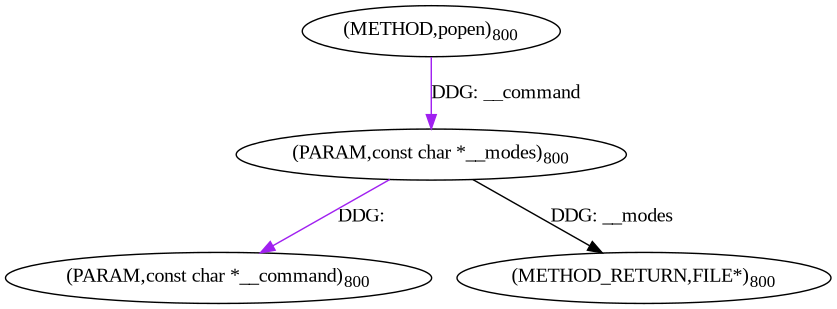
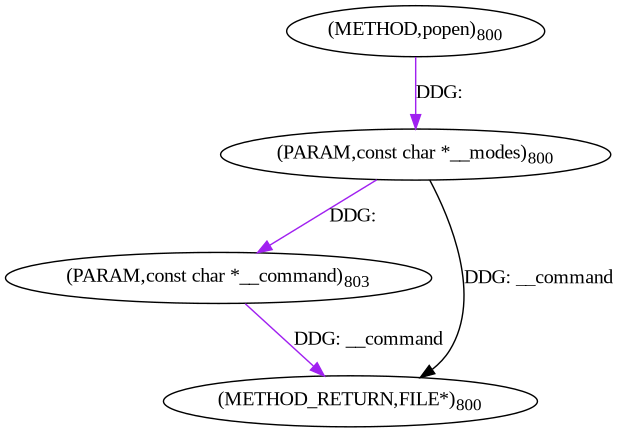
(506, 93) -> (442, 93)
(612, 216) -> (539, 278)
(358, 276) -> (358, 276)
none -> (279, 335)
